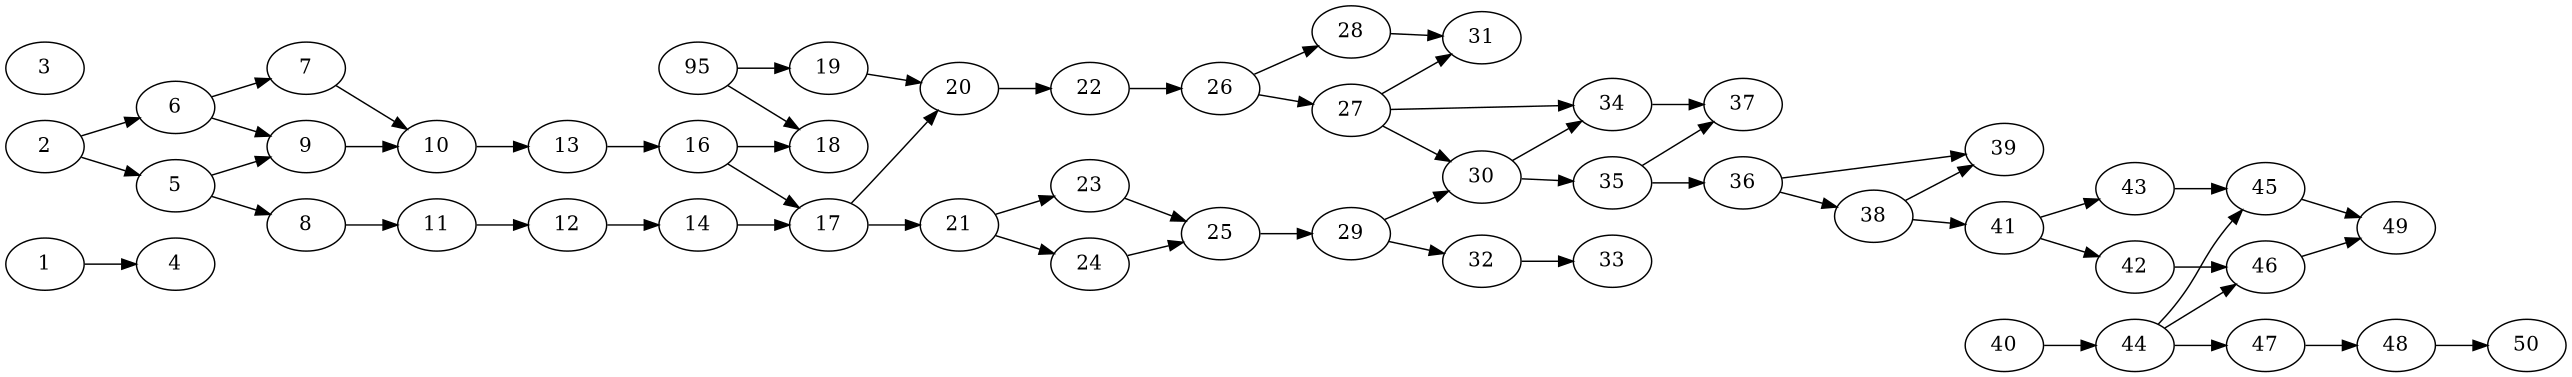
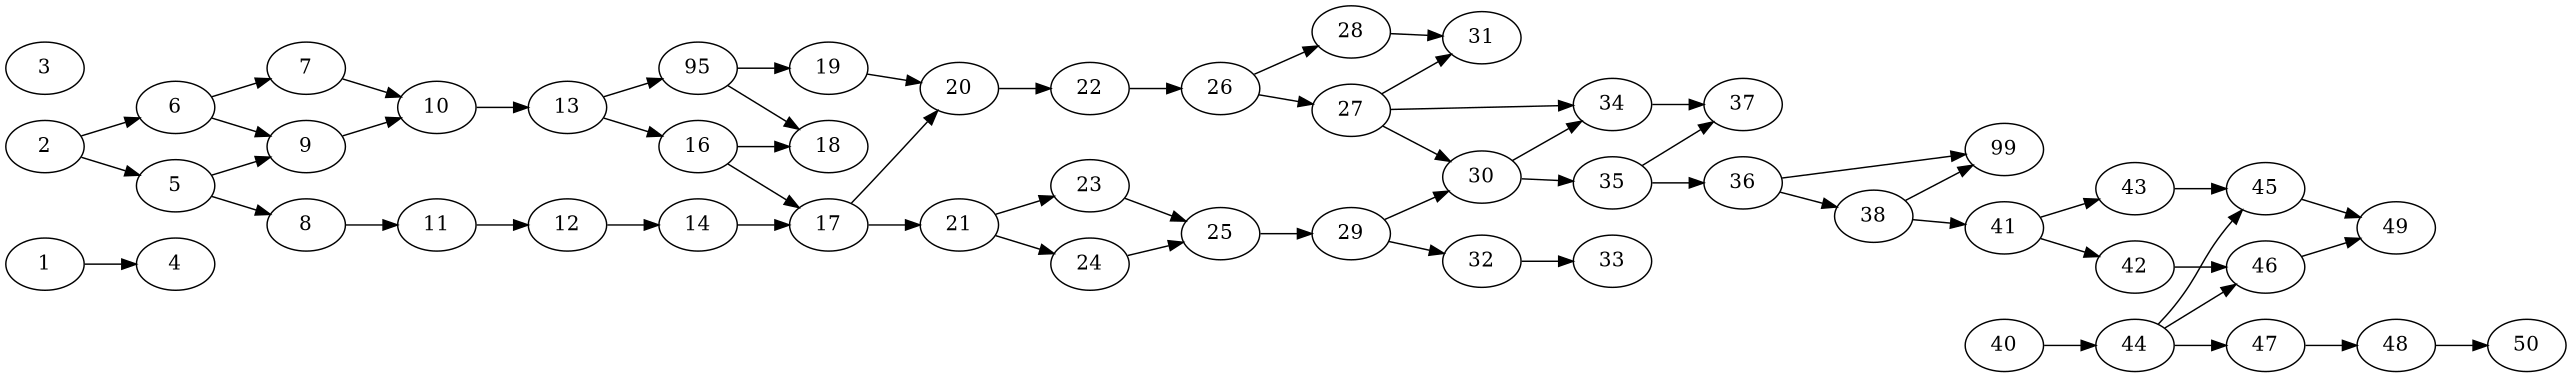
none -> (626, 90)
(2004, 149) -> (2004, 149)
